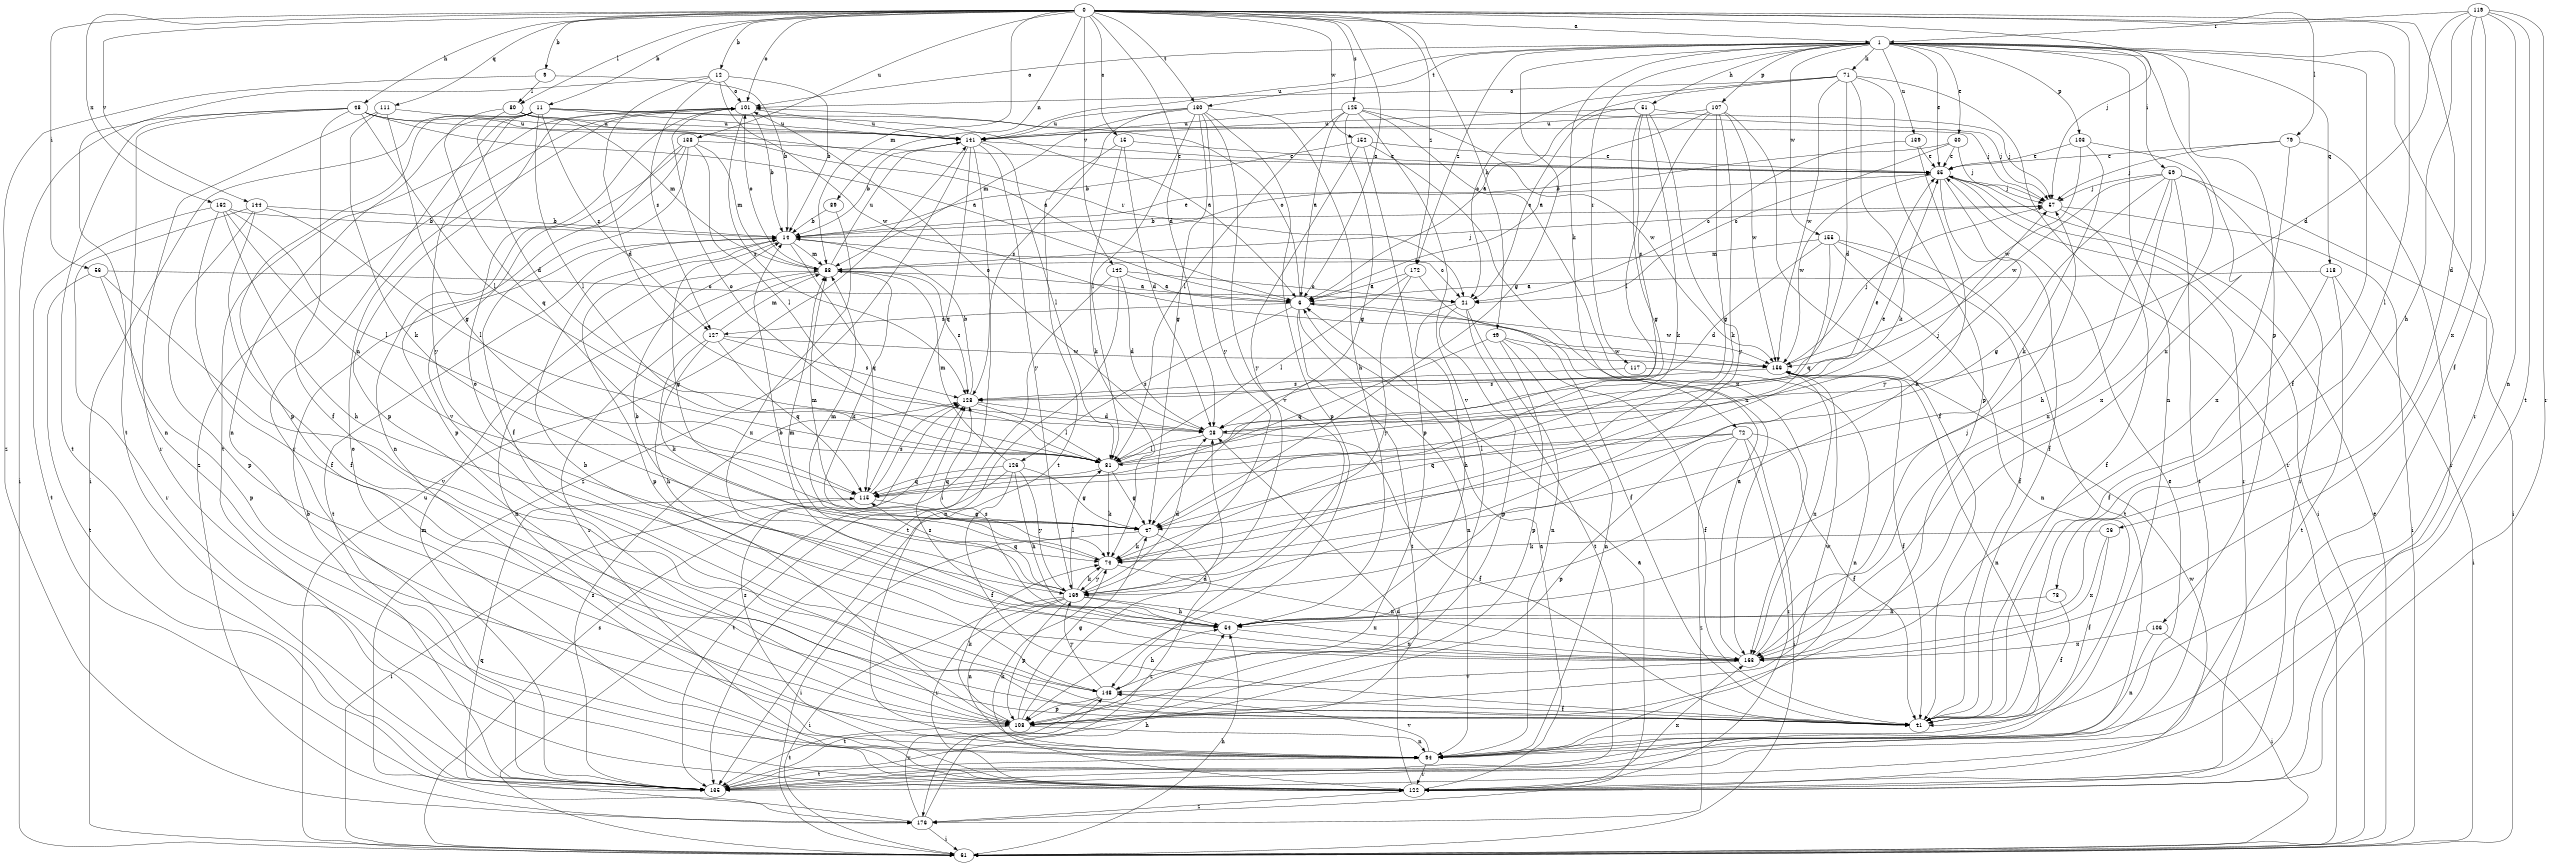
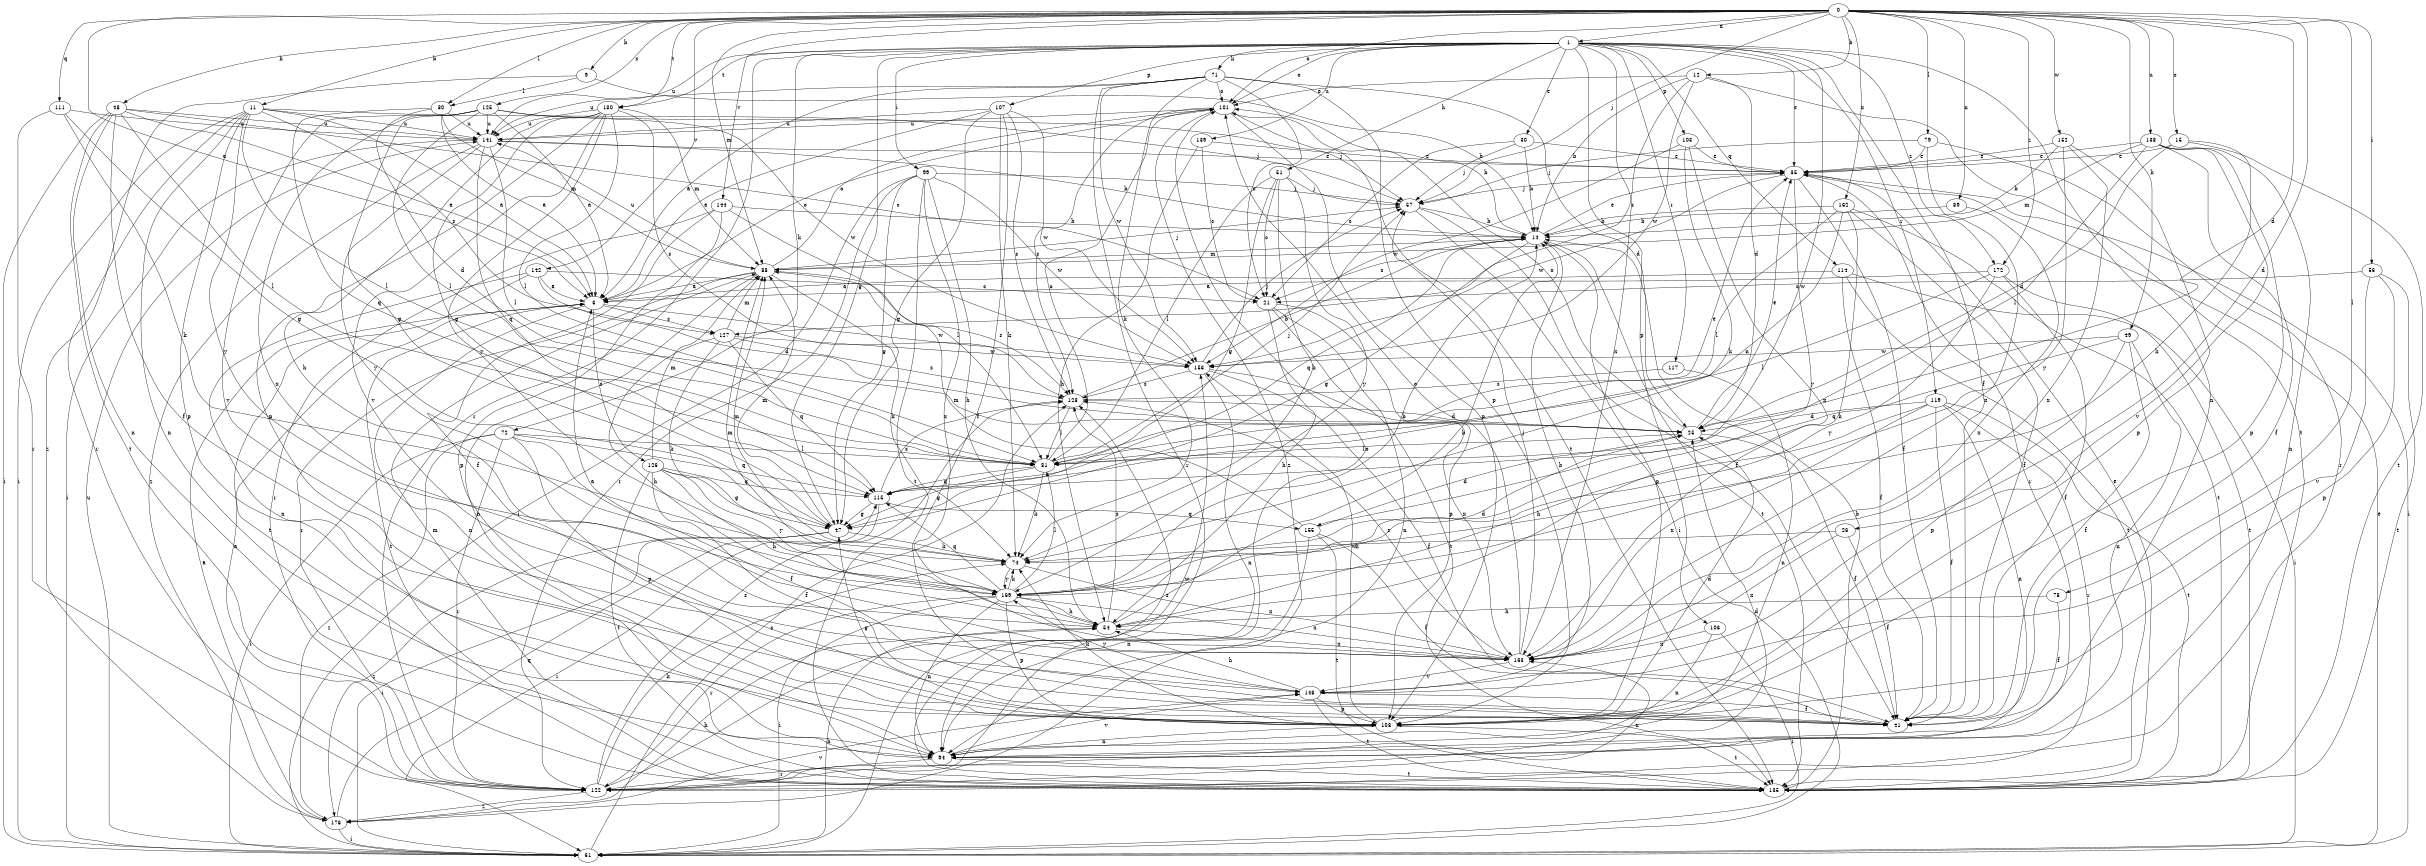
(2181, 27) -> (1847, 116)
(1310, 122) -> (848, 88)
(770, 170) -> (1407, 154)
(2172, 173) -> (926, 173)
(1123, 205) -> (898, 205)
(2331, 270) -> (1843, 270)
(1213, 433) -> (1691, 433)
(1410, 447) -> (1102, 511)
none -> (2250, 691)
